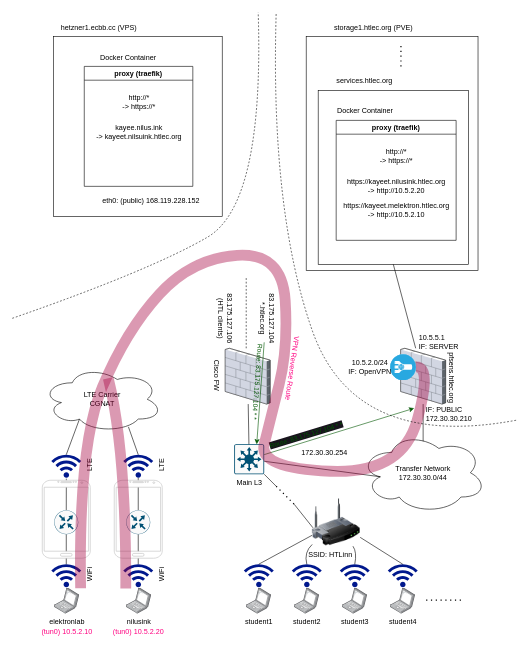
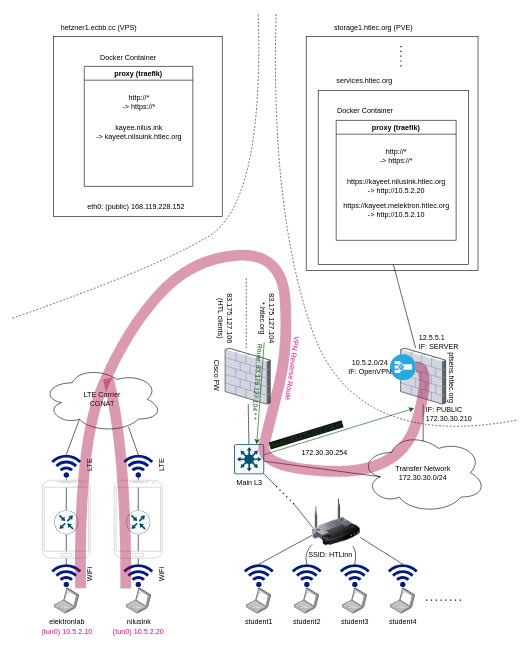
(151, 201) -> (136, 207)
(437, 342) -> (437, 342)
(423, 473) -> (423, 473)
